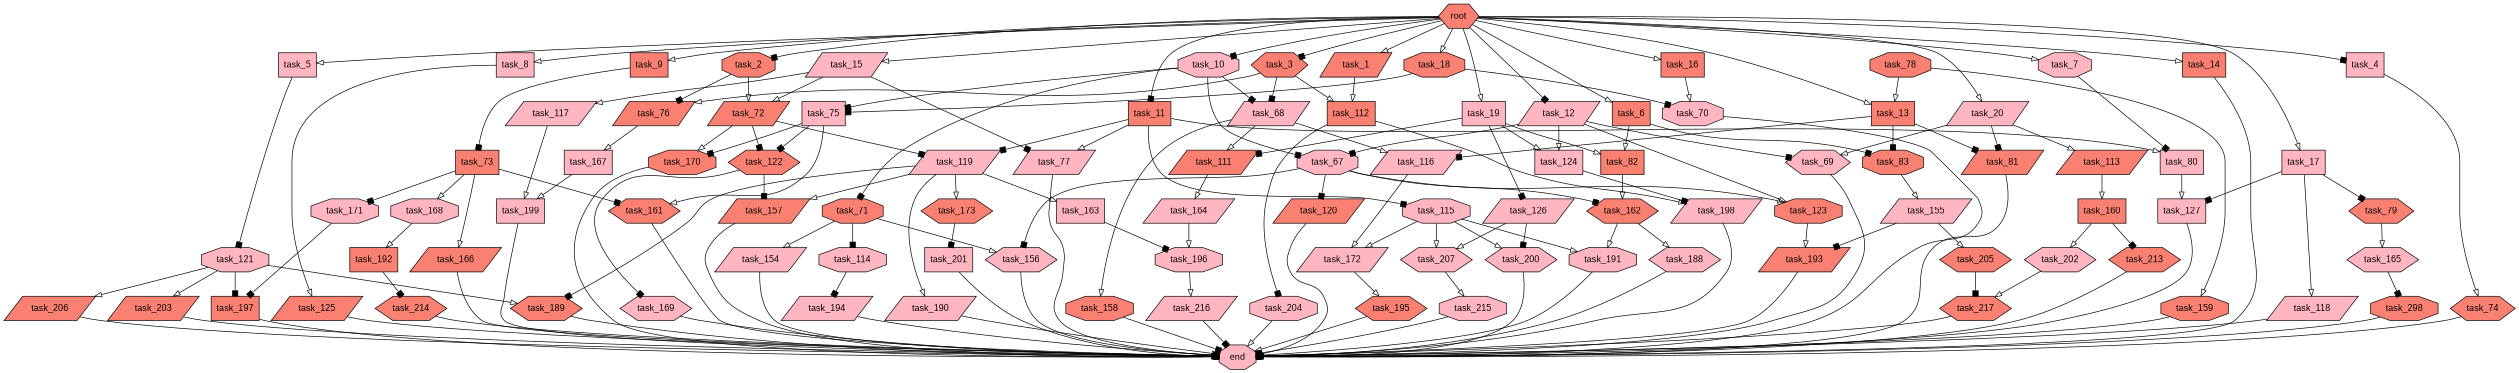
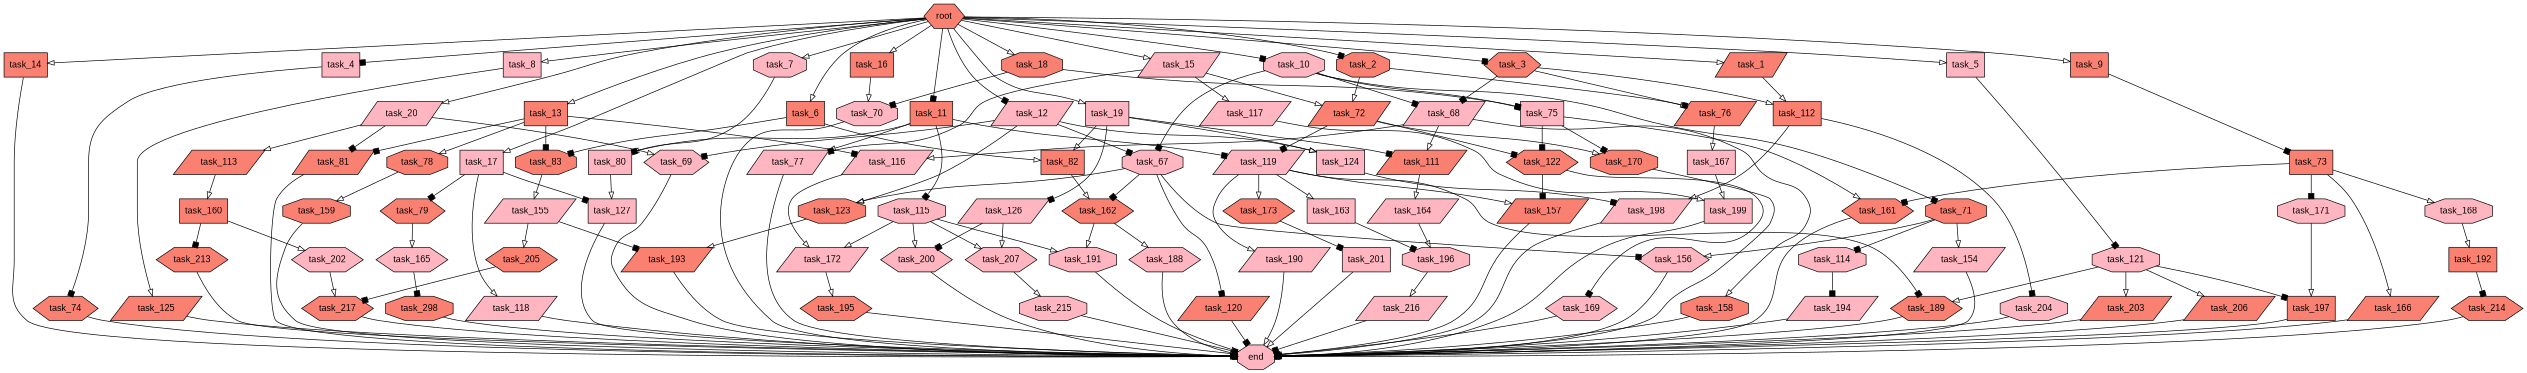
(1897, 86) -> (485, 137)
(2460, 166) -> (125, 104)
(293, 257) -> (2311, 256)
